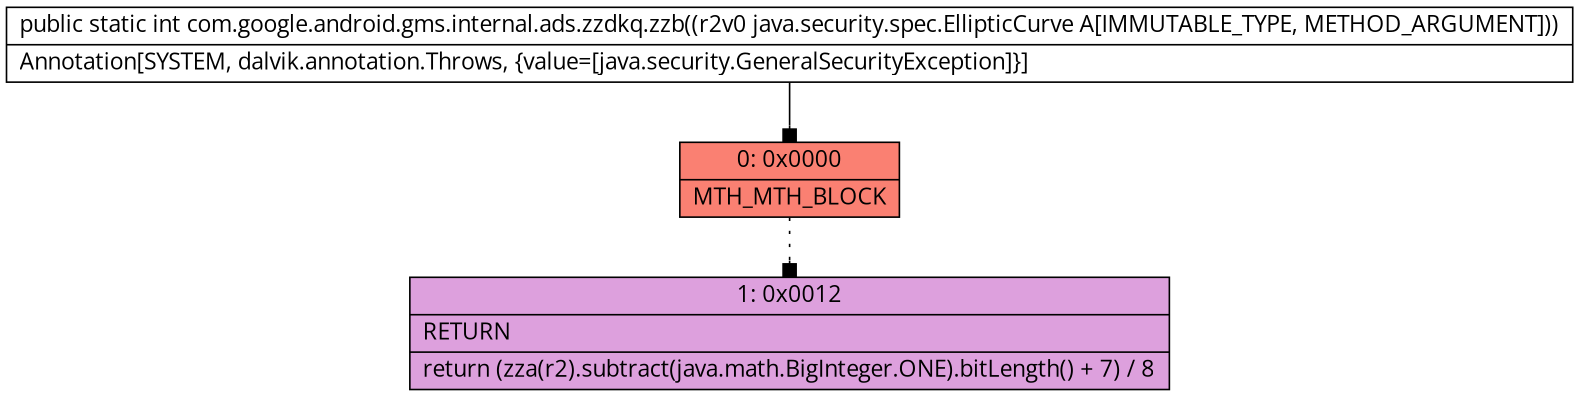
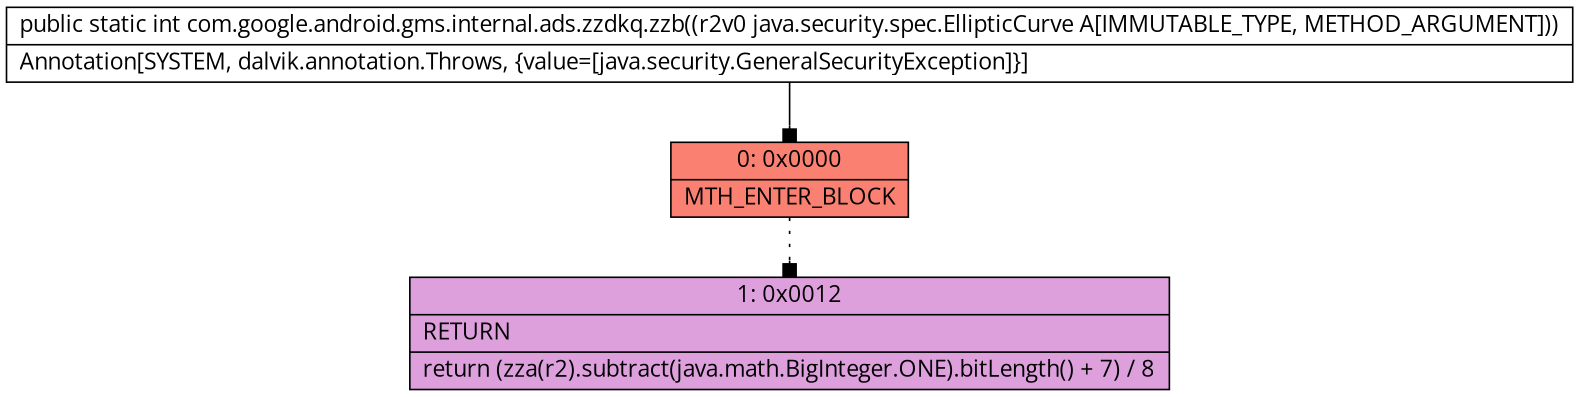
(790, 198) -> (790, 198)
